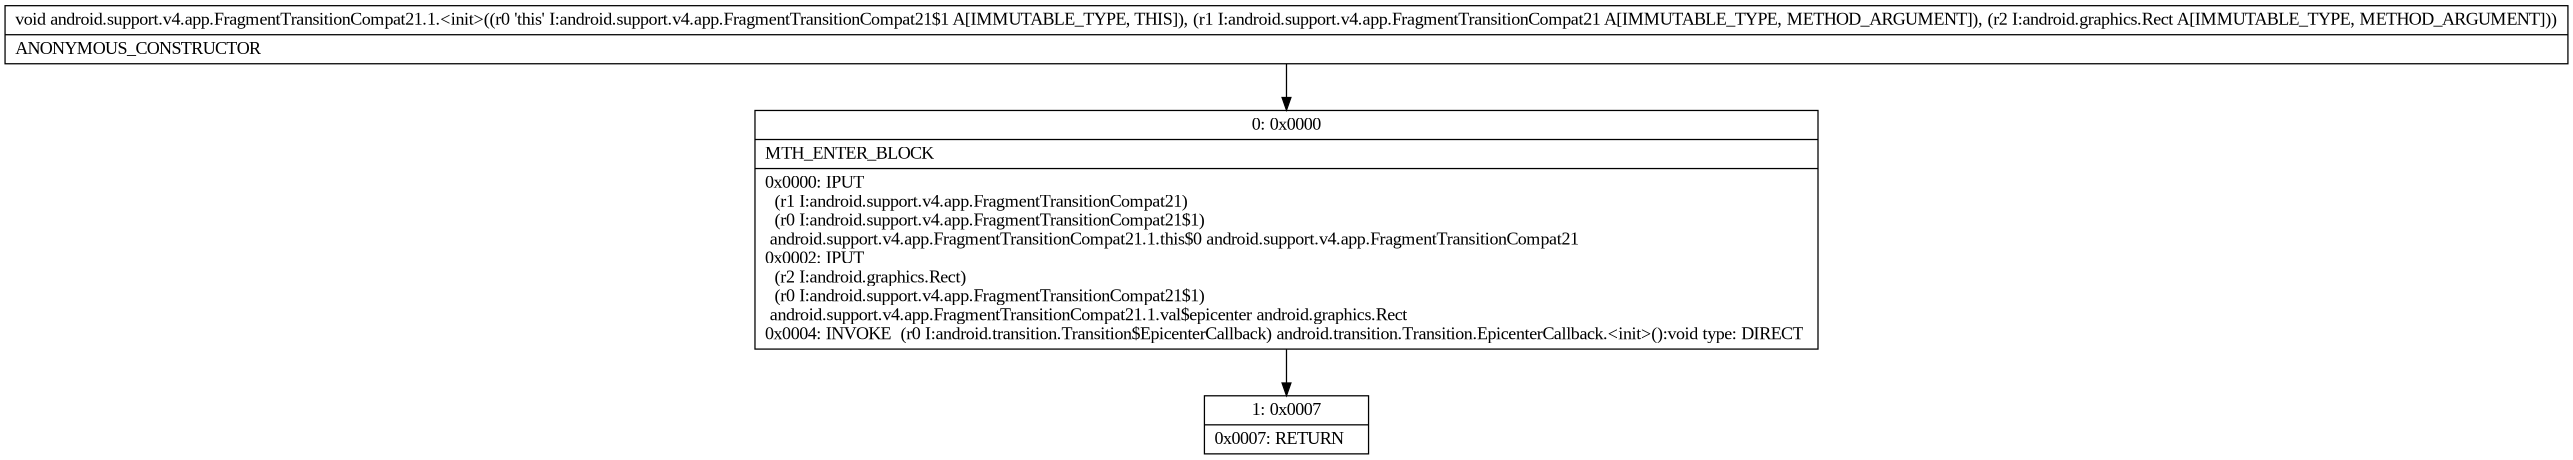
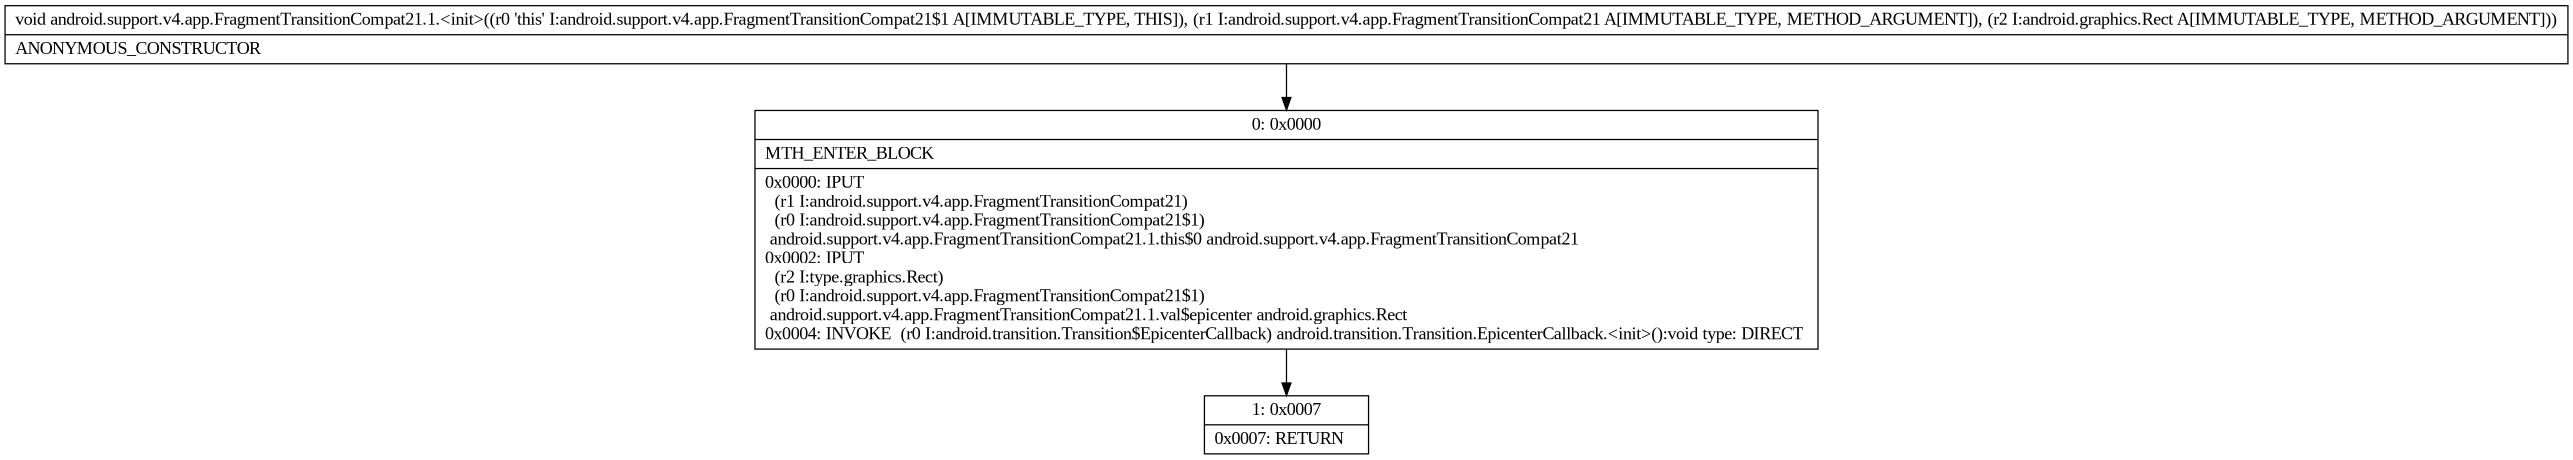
(866, 277) -> (855, 277)
